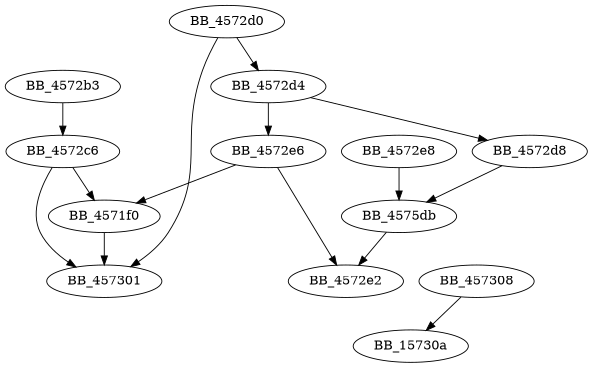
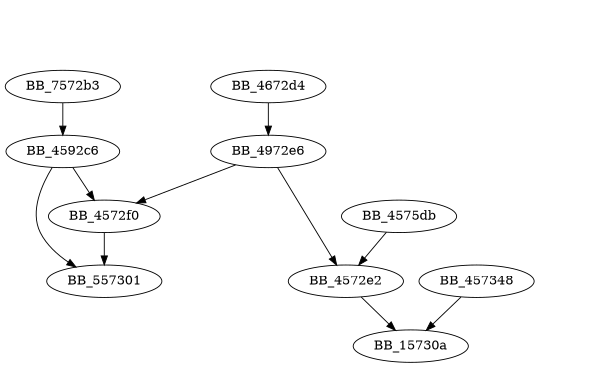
(227, 22) -> none
(63, 87) -> (63, 87)
(268, 87) -> (268, 87)
(63, 151) -> (63, 151)
(268, 151) -> (268, 151)
(399, 151) -> none
(530, 151) -> none
(104, 216) -> (104, 216)
(104, 281) -> (104, 281)
(477, 281) -> (477, 281)
none -> (375, 311)
